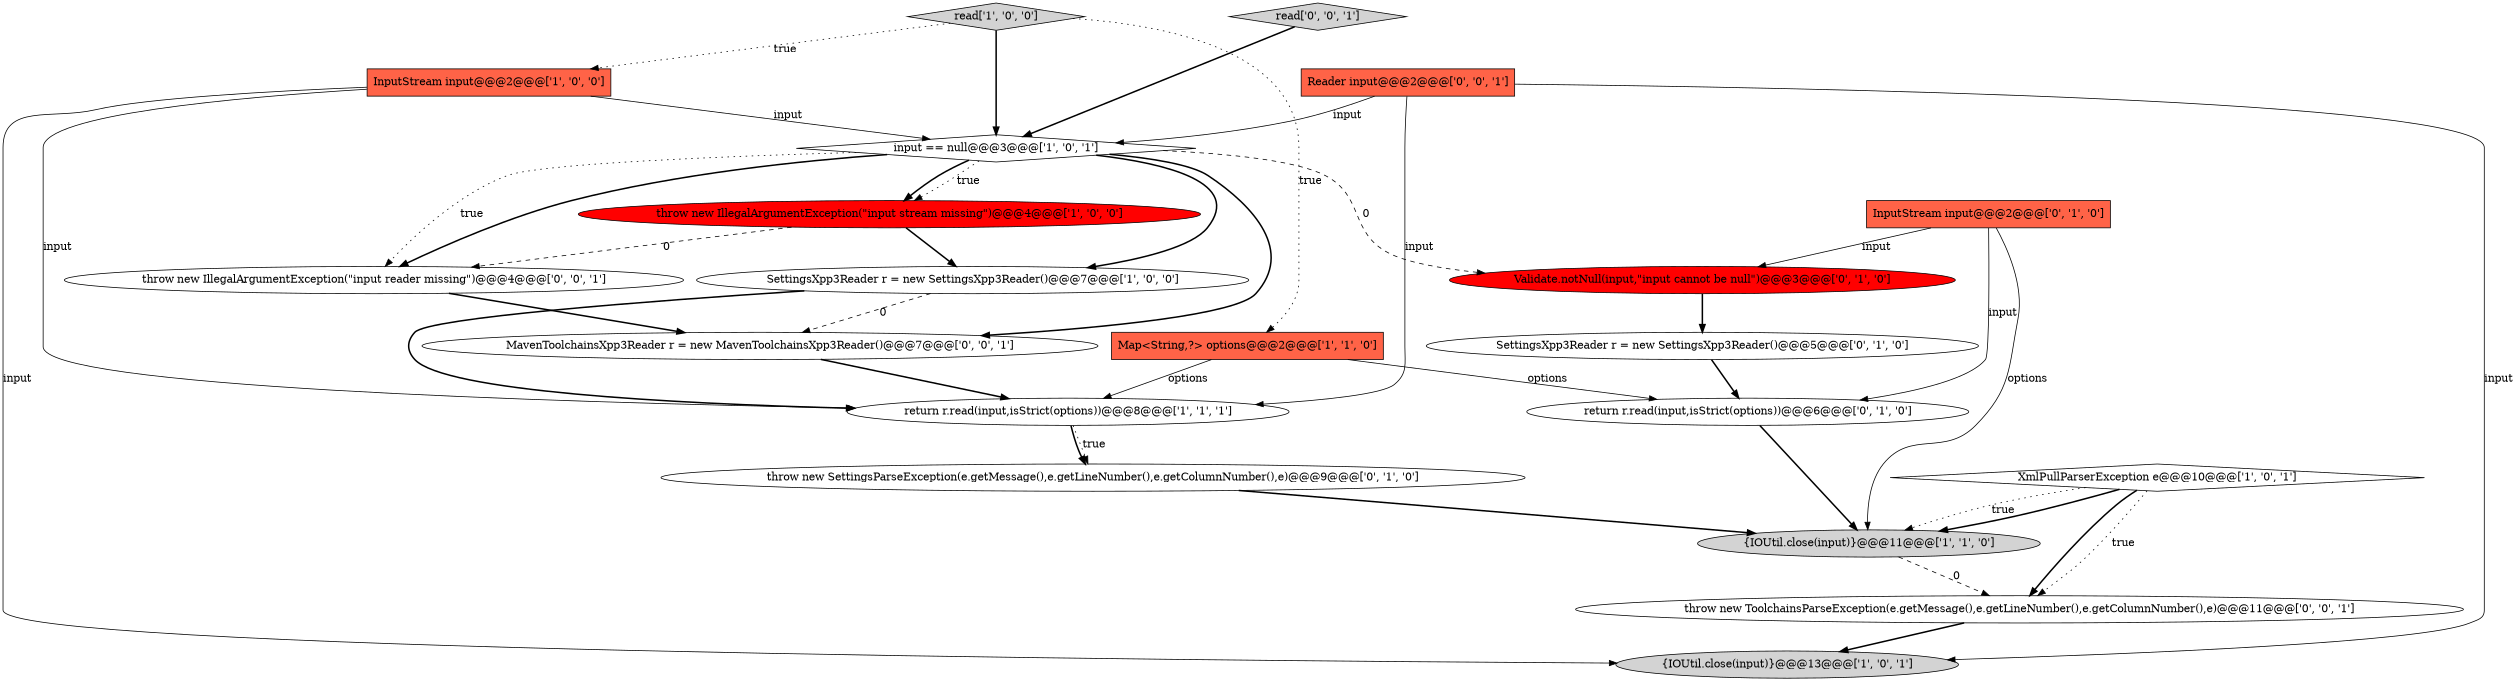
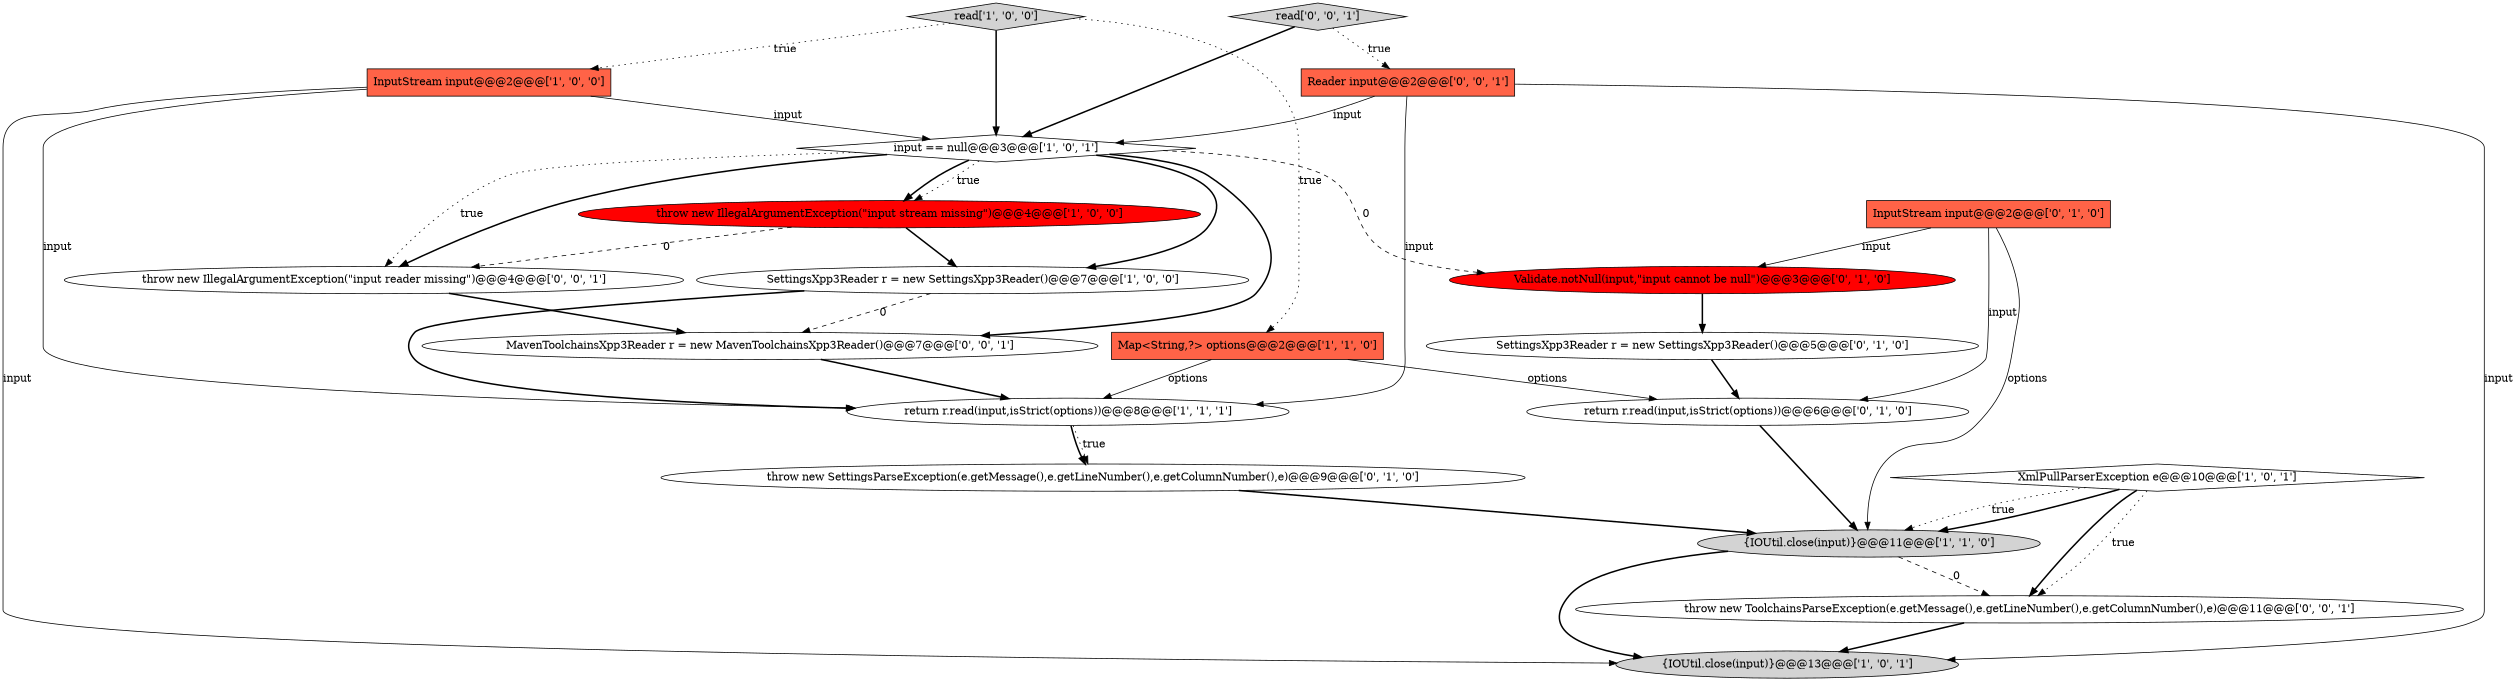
none -> (1358, 46)
none -> (1591, 580)
